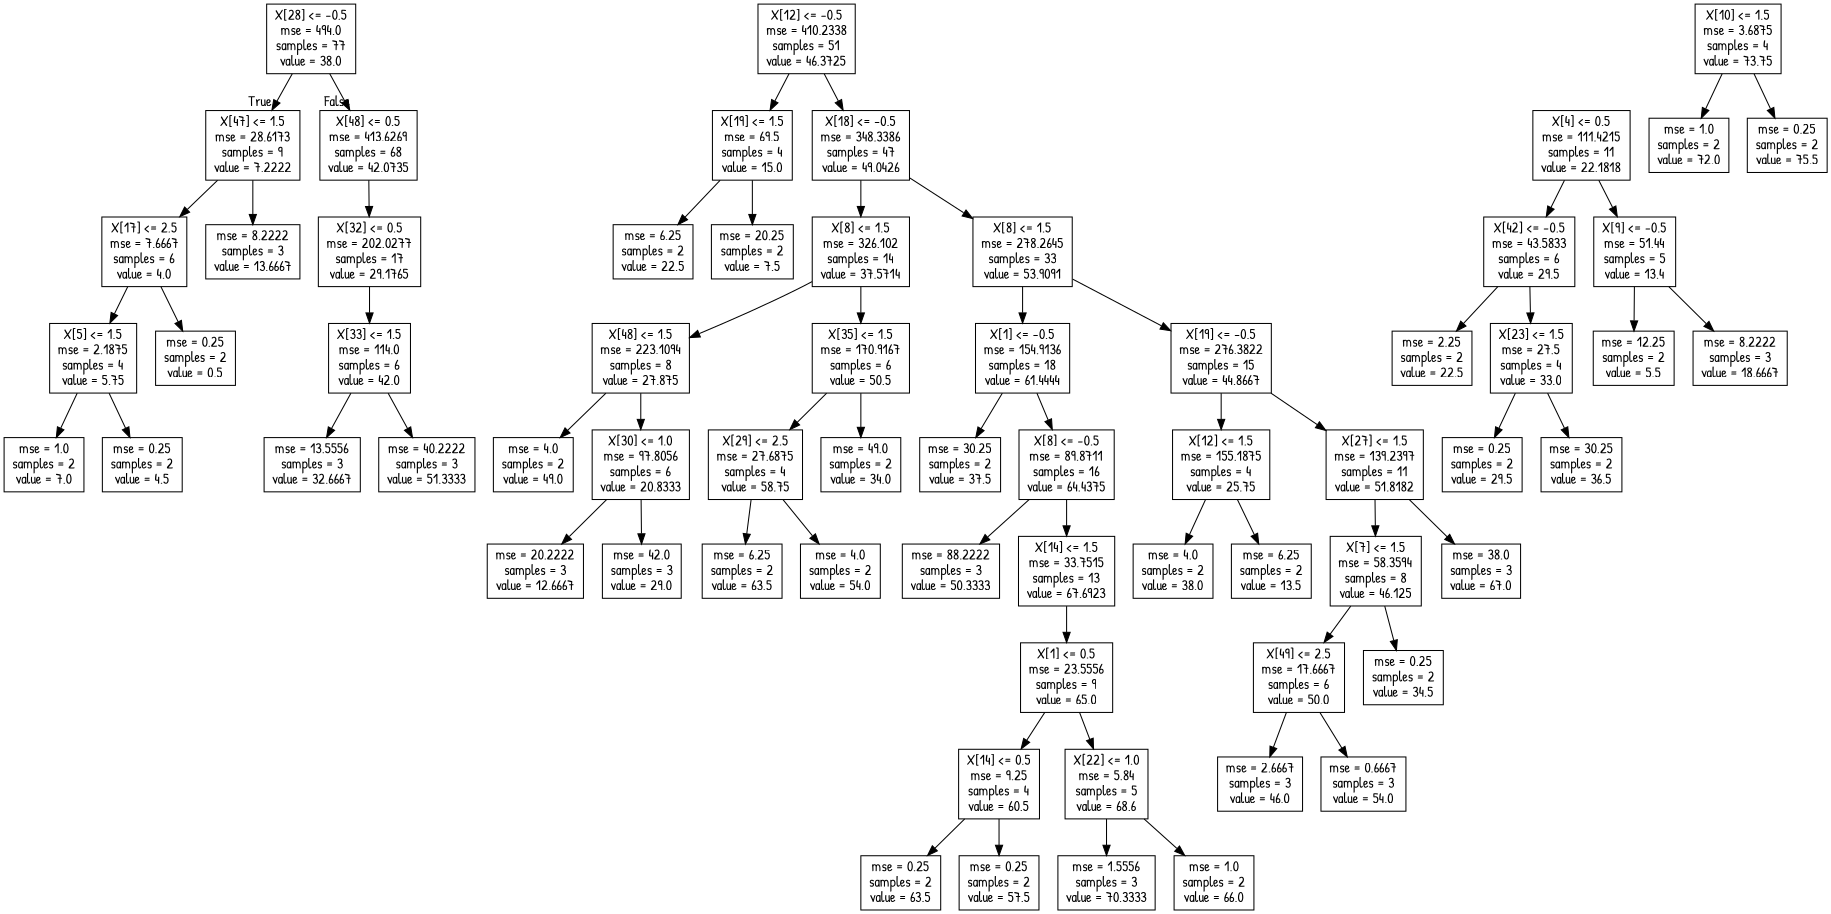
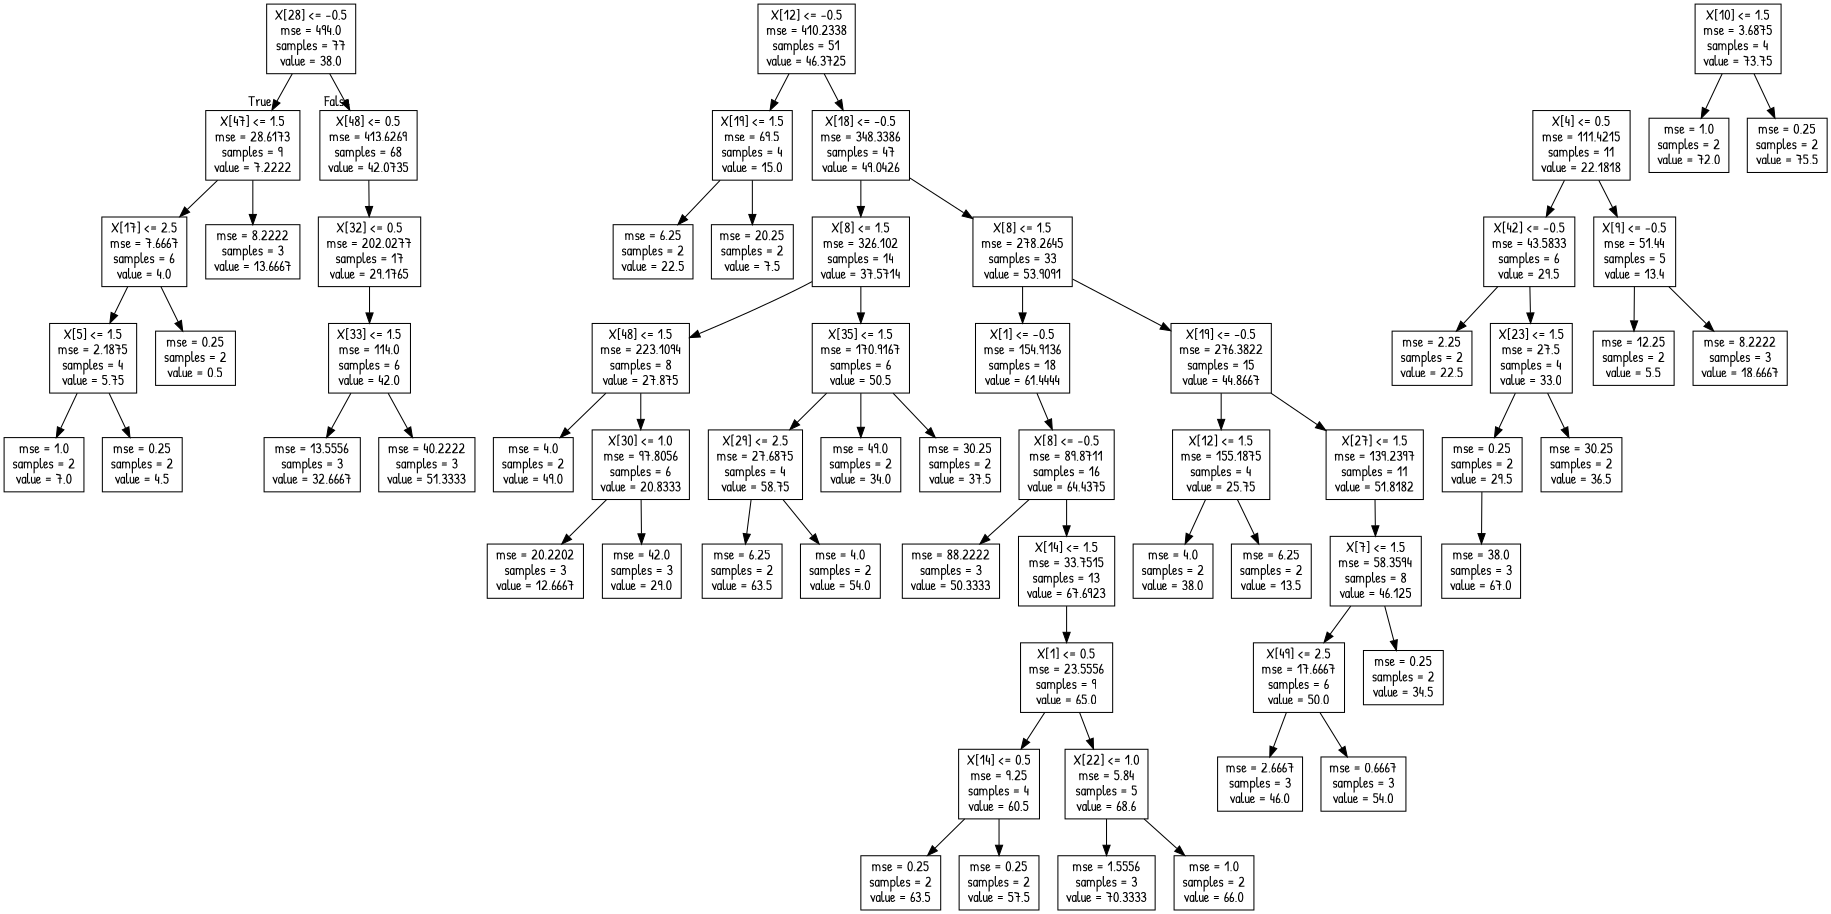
(992, 411) -> (911, 412)
(1428, 518) -> (1482, 513)
(535, 571) -> (535, 571)
